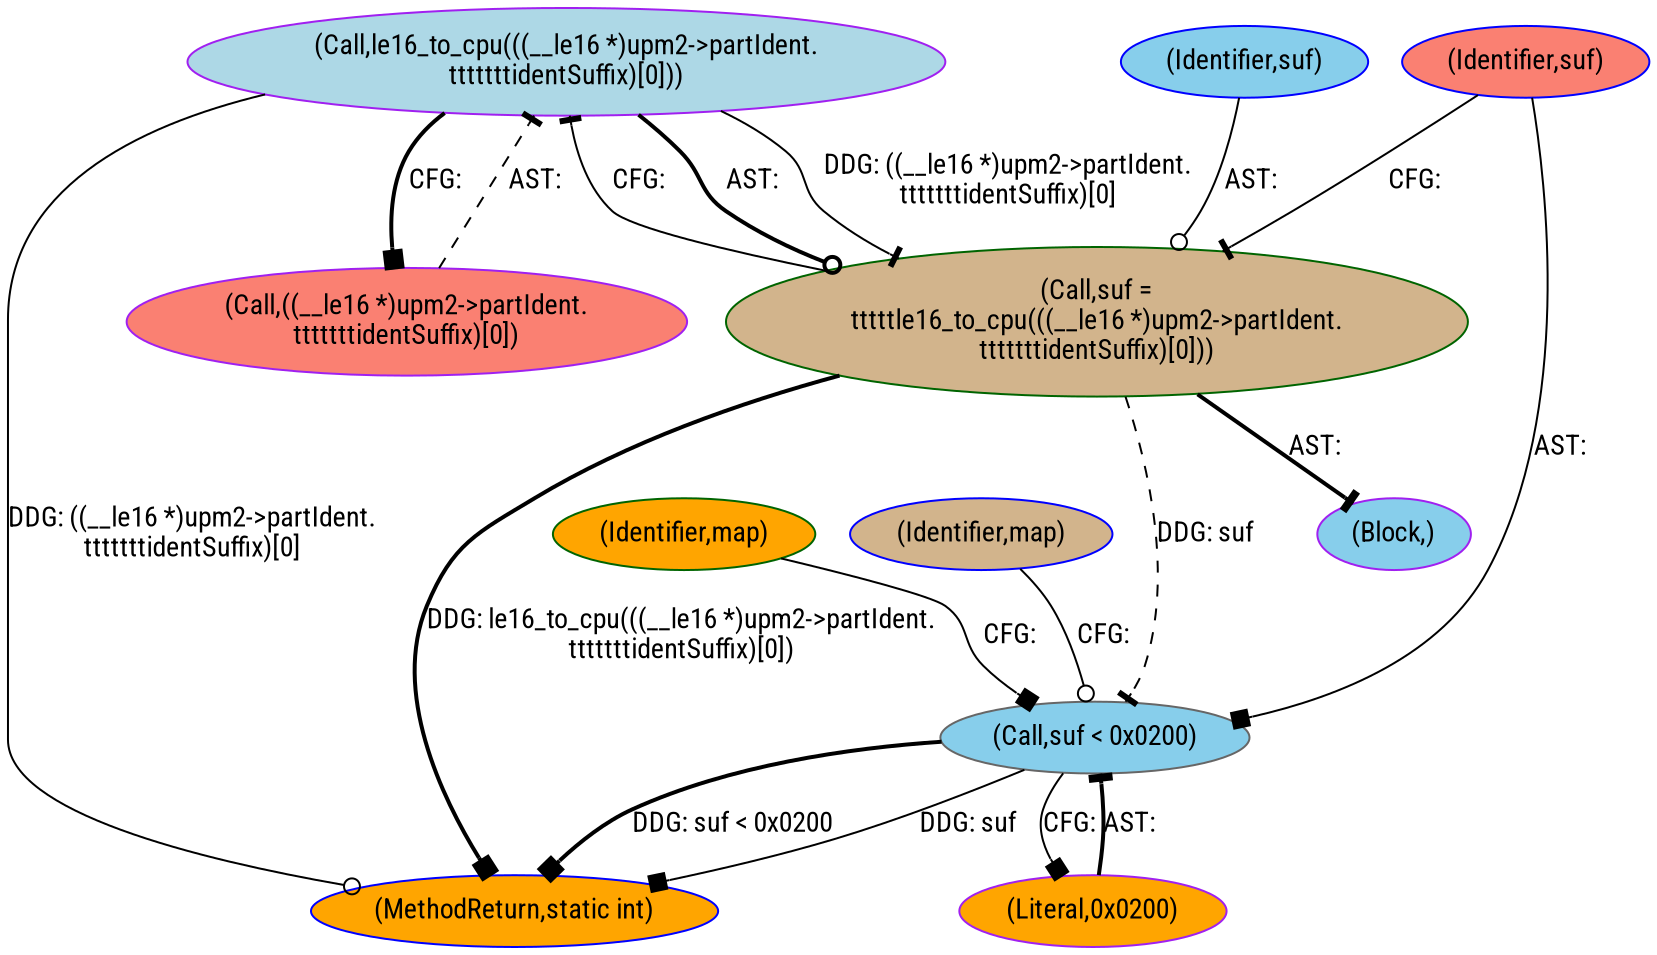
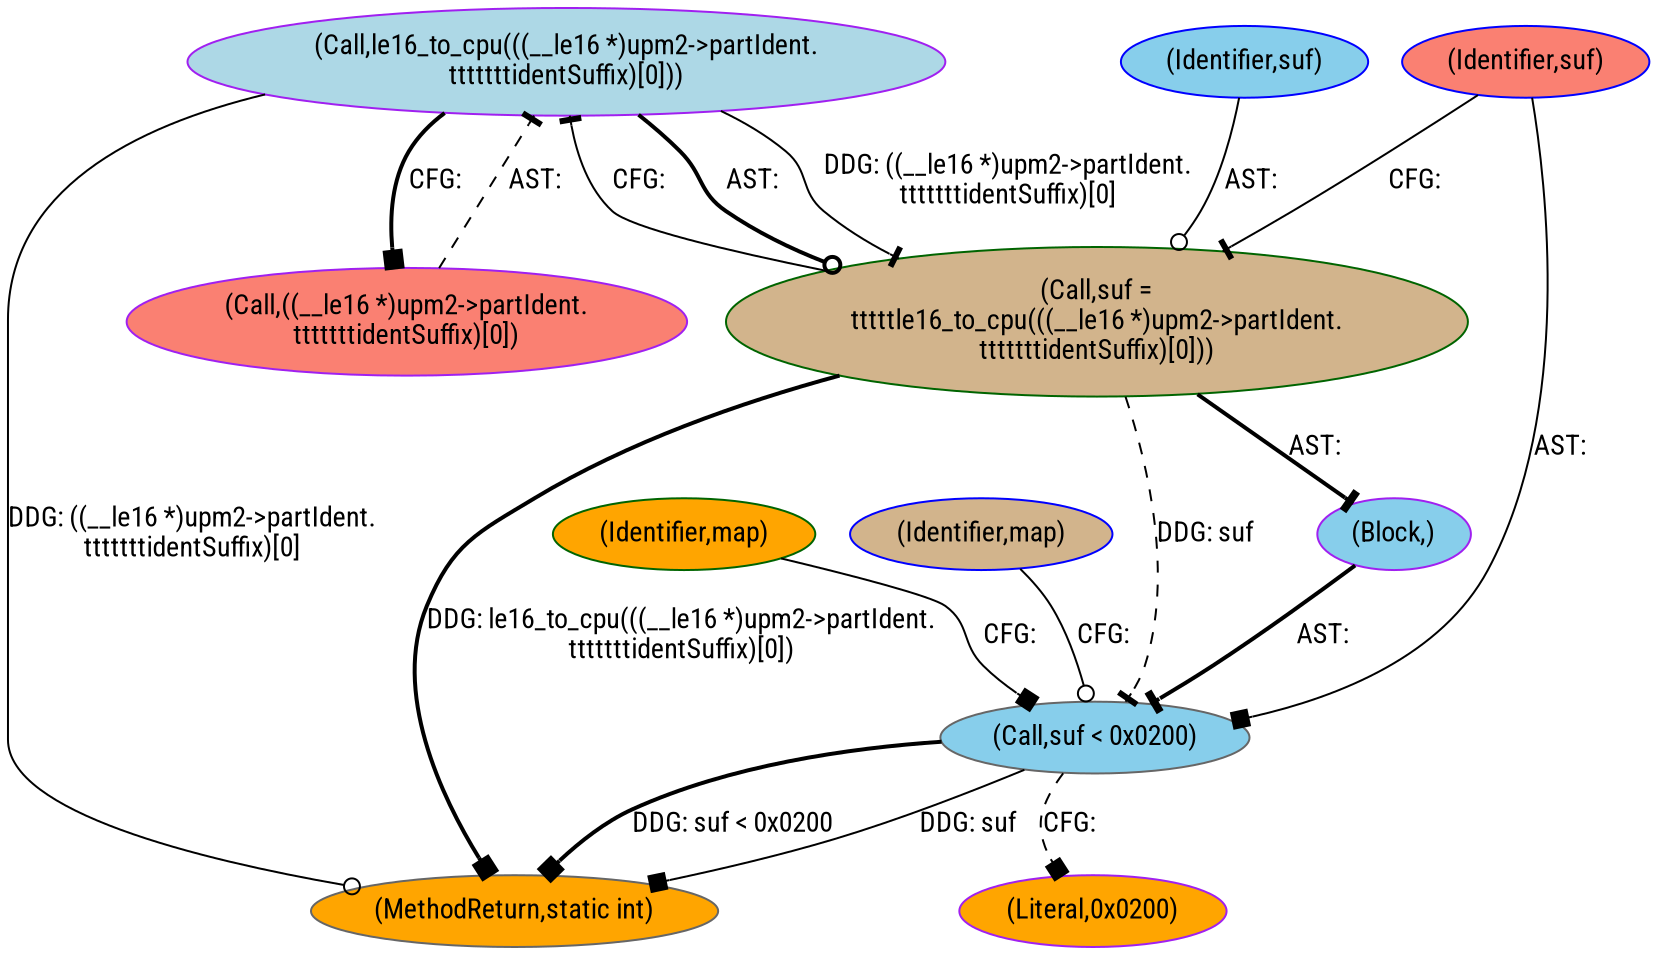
(1042, 814) -> (1042, 814)
(1103, 830) -> (1259, 634)
(515, 911) -> (515, 911)
